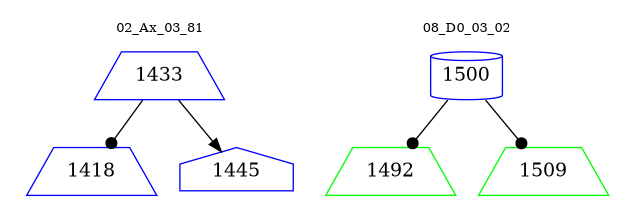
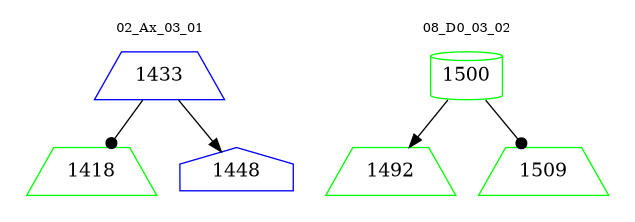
(160, 29) -> (160, 29)
(467, 76) -> (467, 76)
(432, 120) -> (433, 119)
(92, 171) -> (92, 171)
(237, 171) -> (237, 171)
